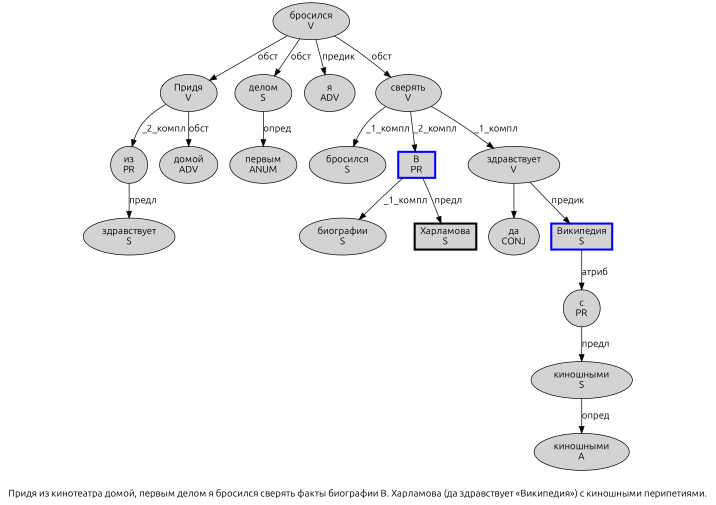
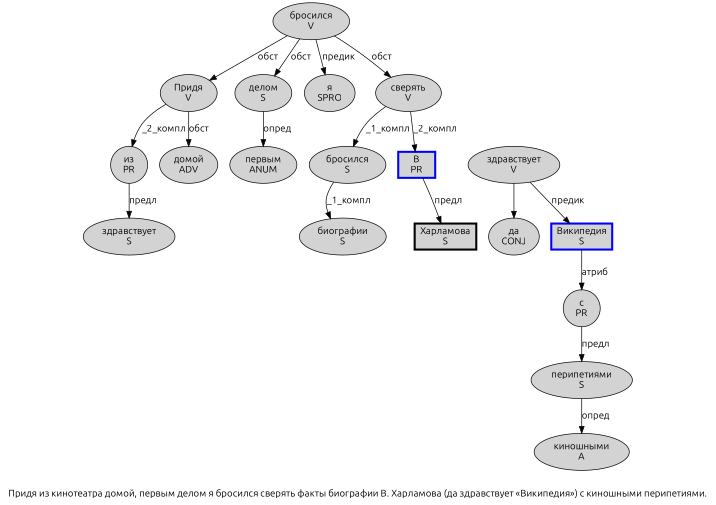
(330, 93) -> (330, 93)
(460, 124) -> none
(383, 196) -> (327, 197)
(582, 380) -> (582, 380)
